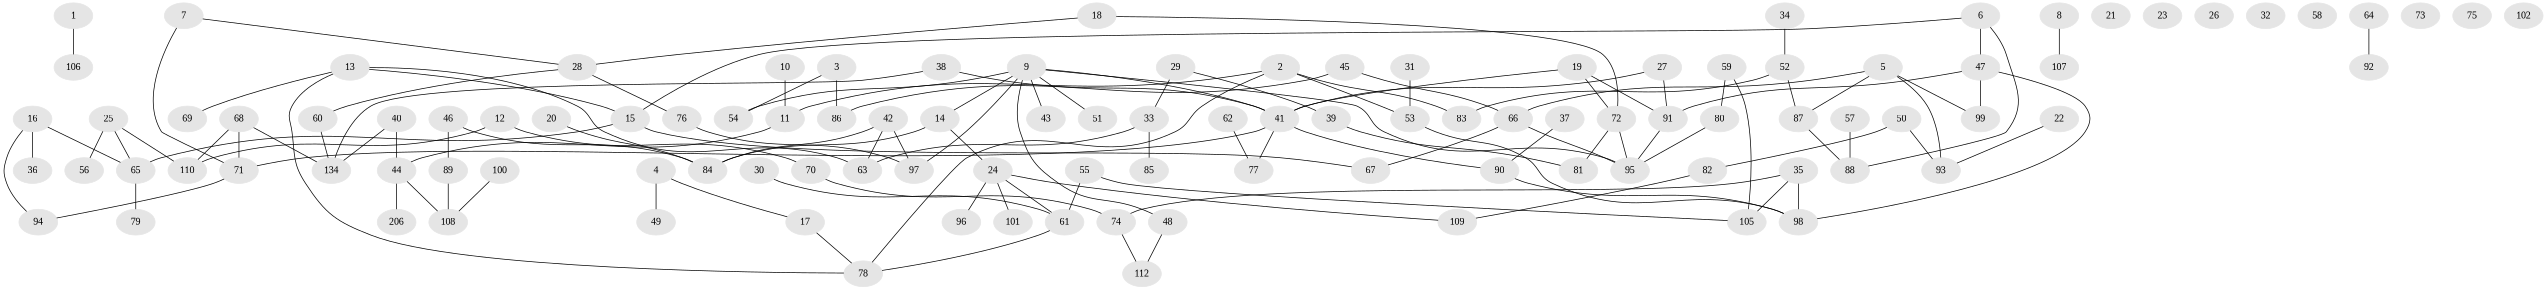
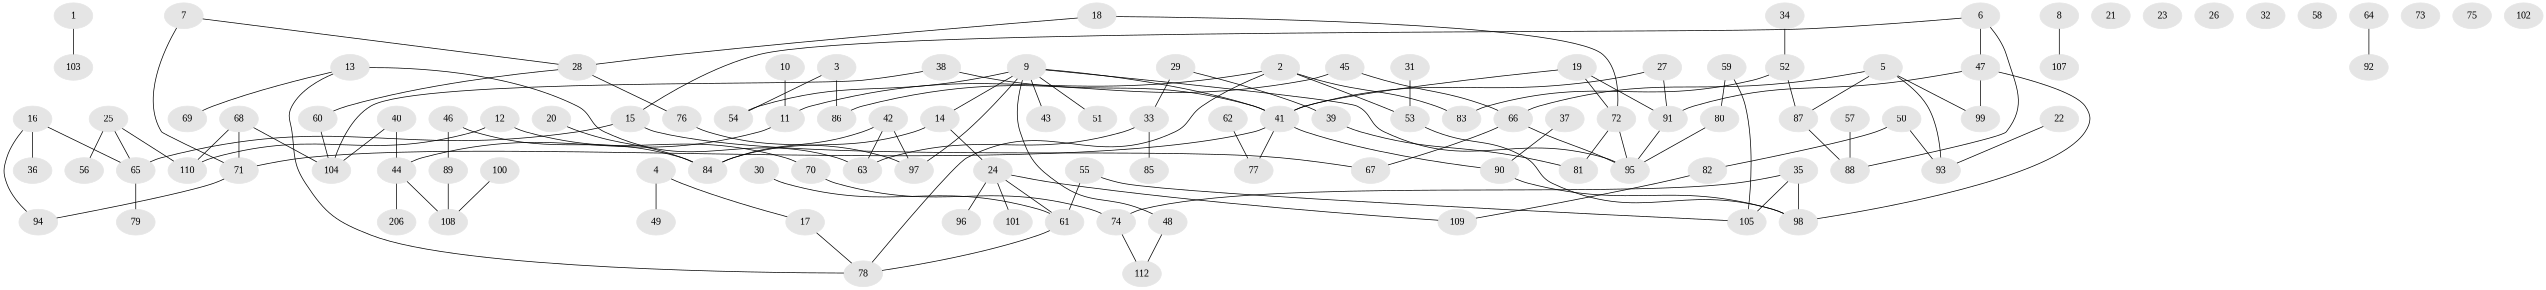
(73, 67) -> (73, 67)
(493, 84) -> none
(331, 171) -> (331, 171)
